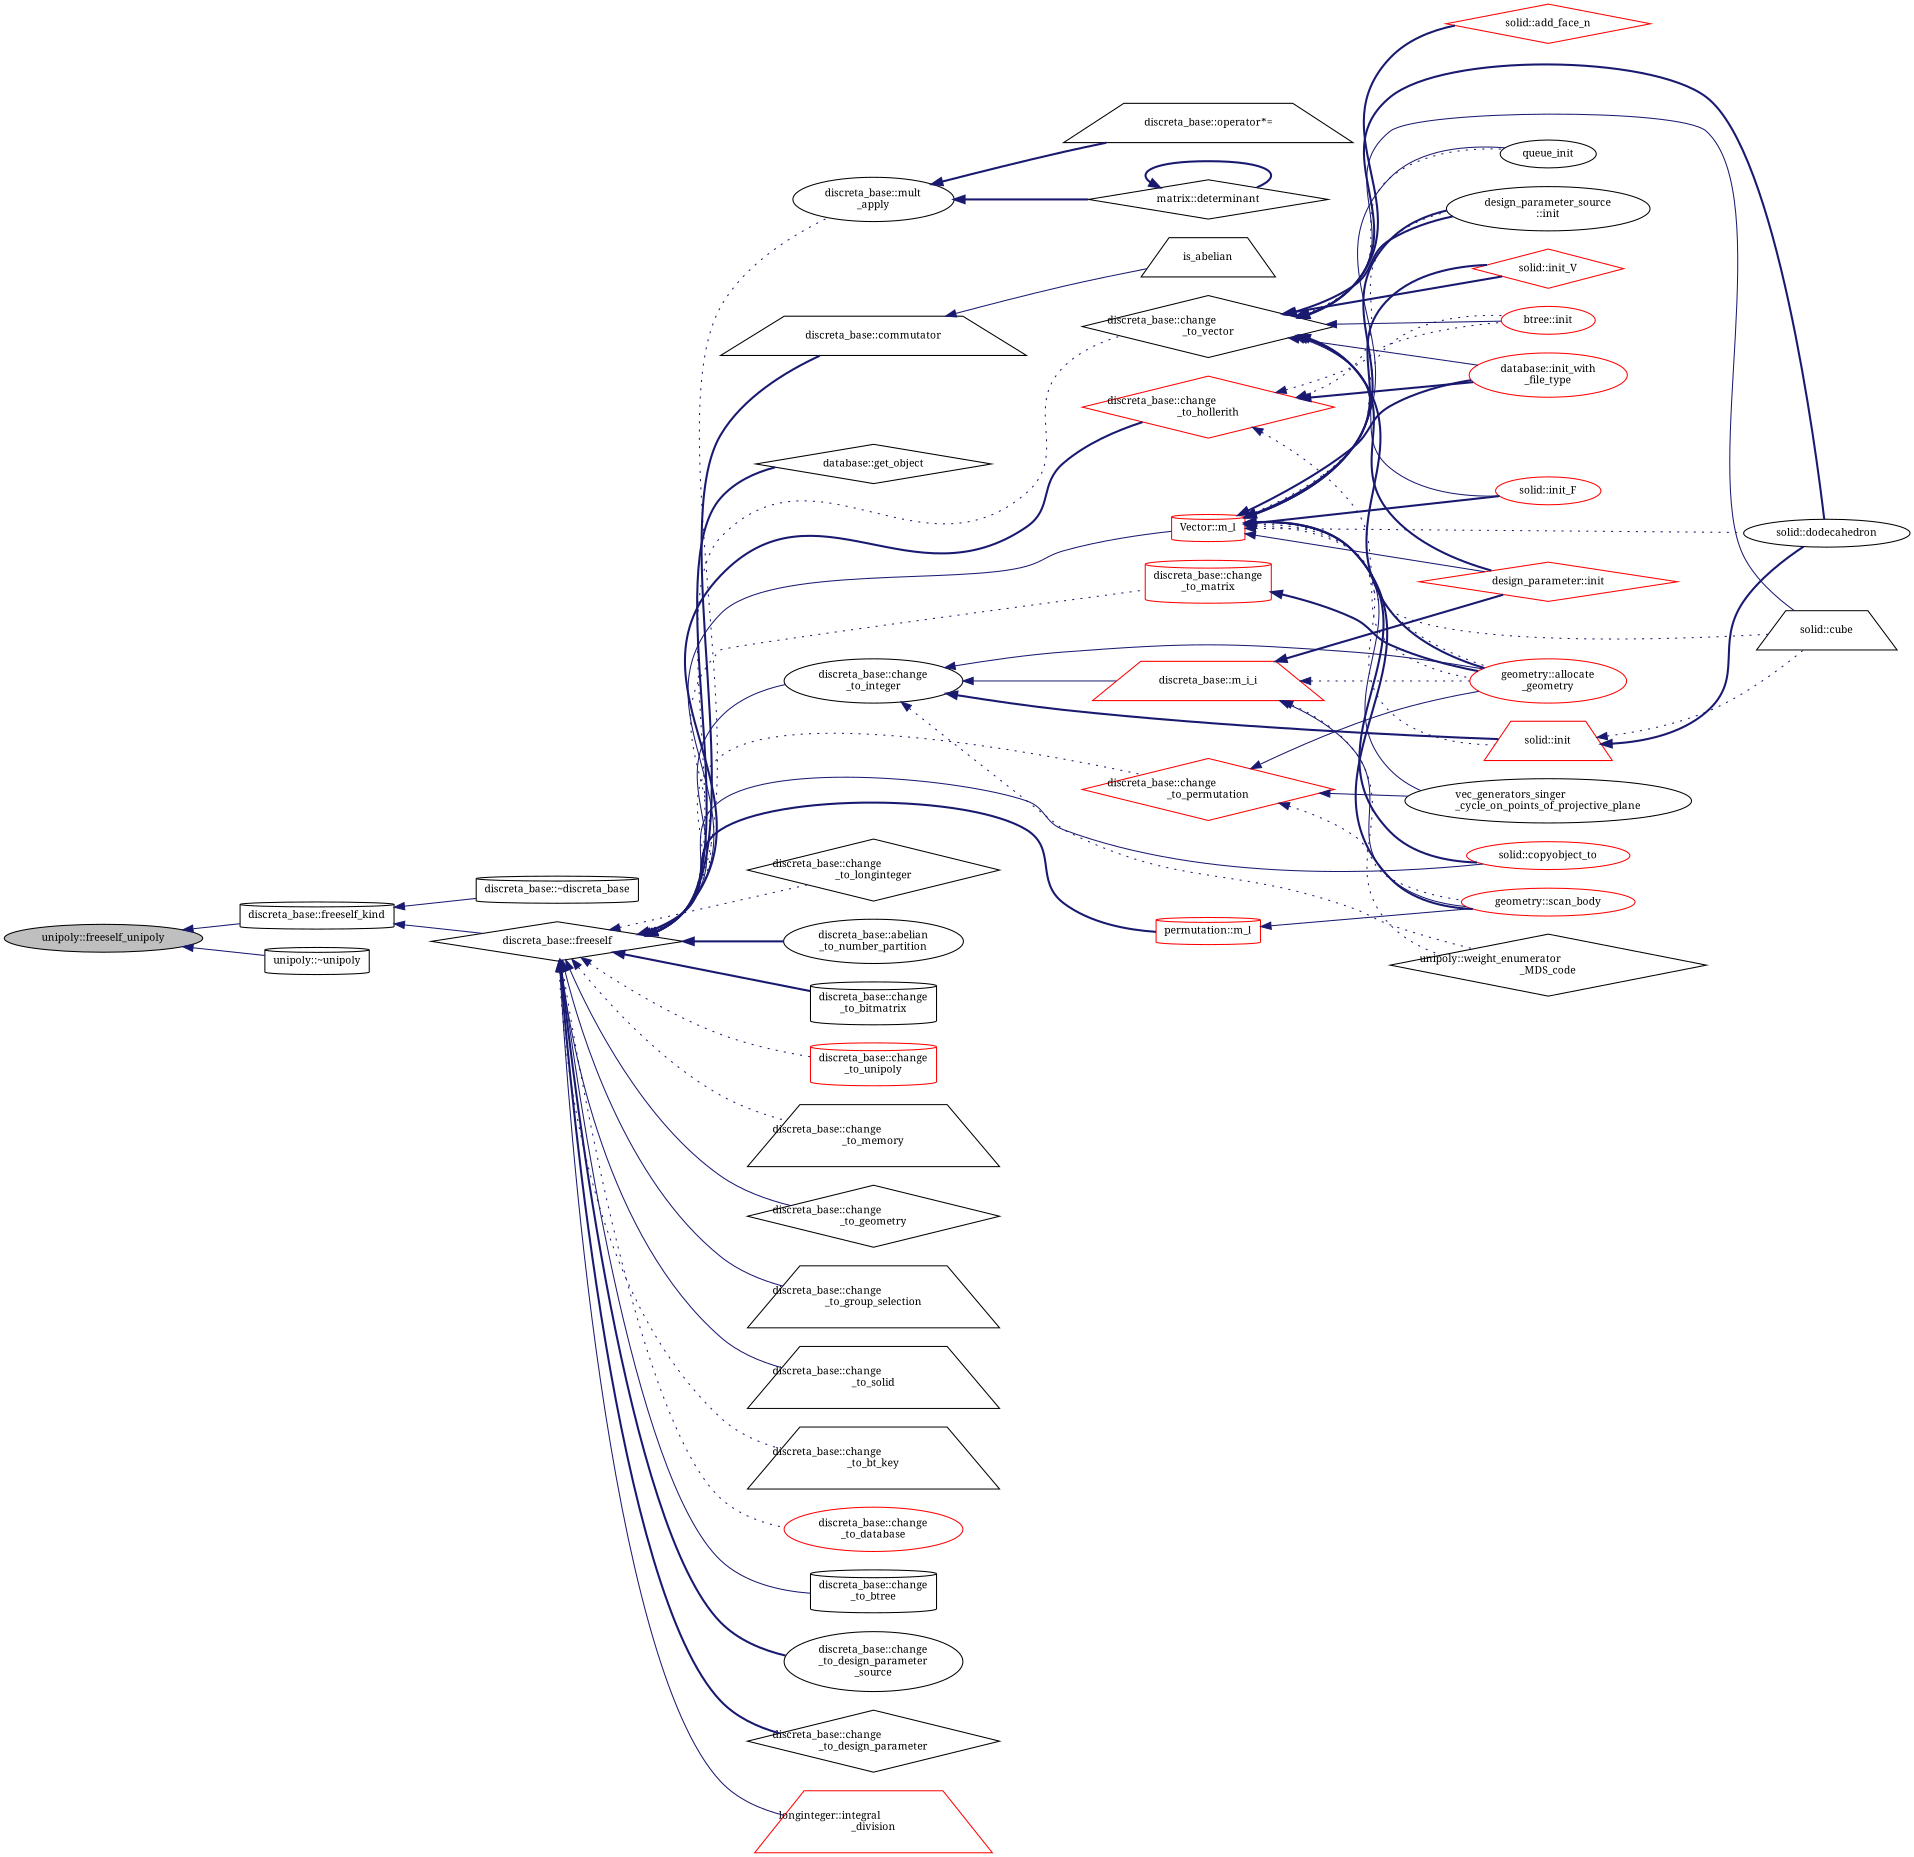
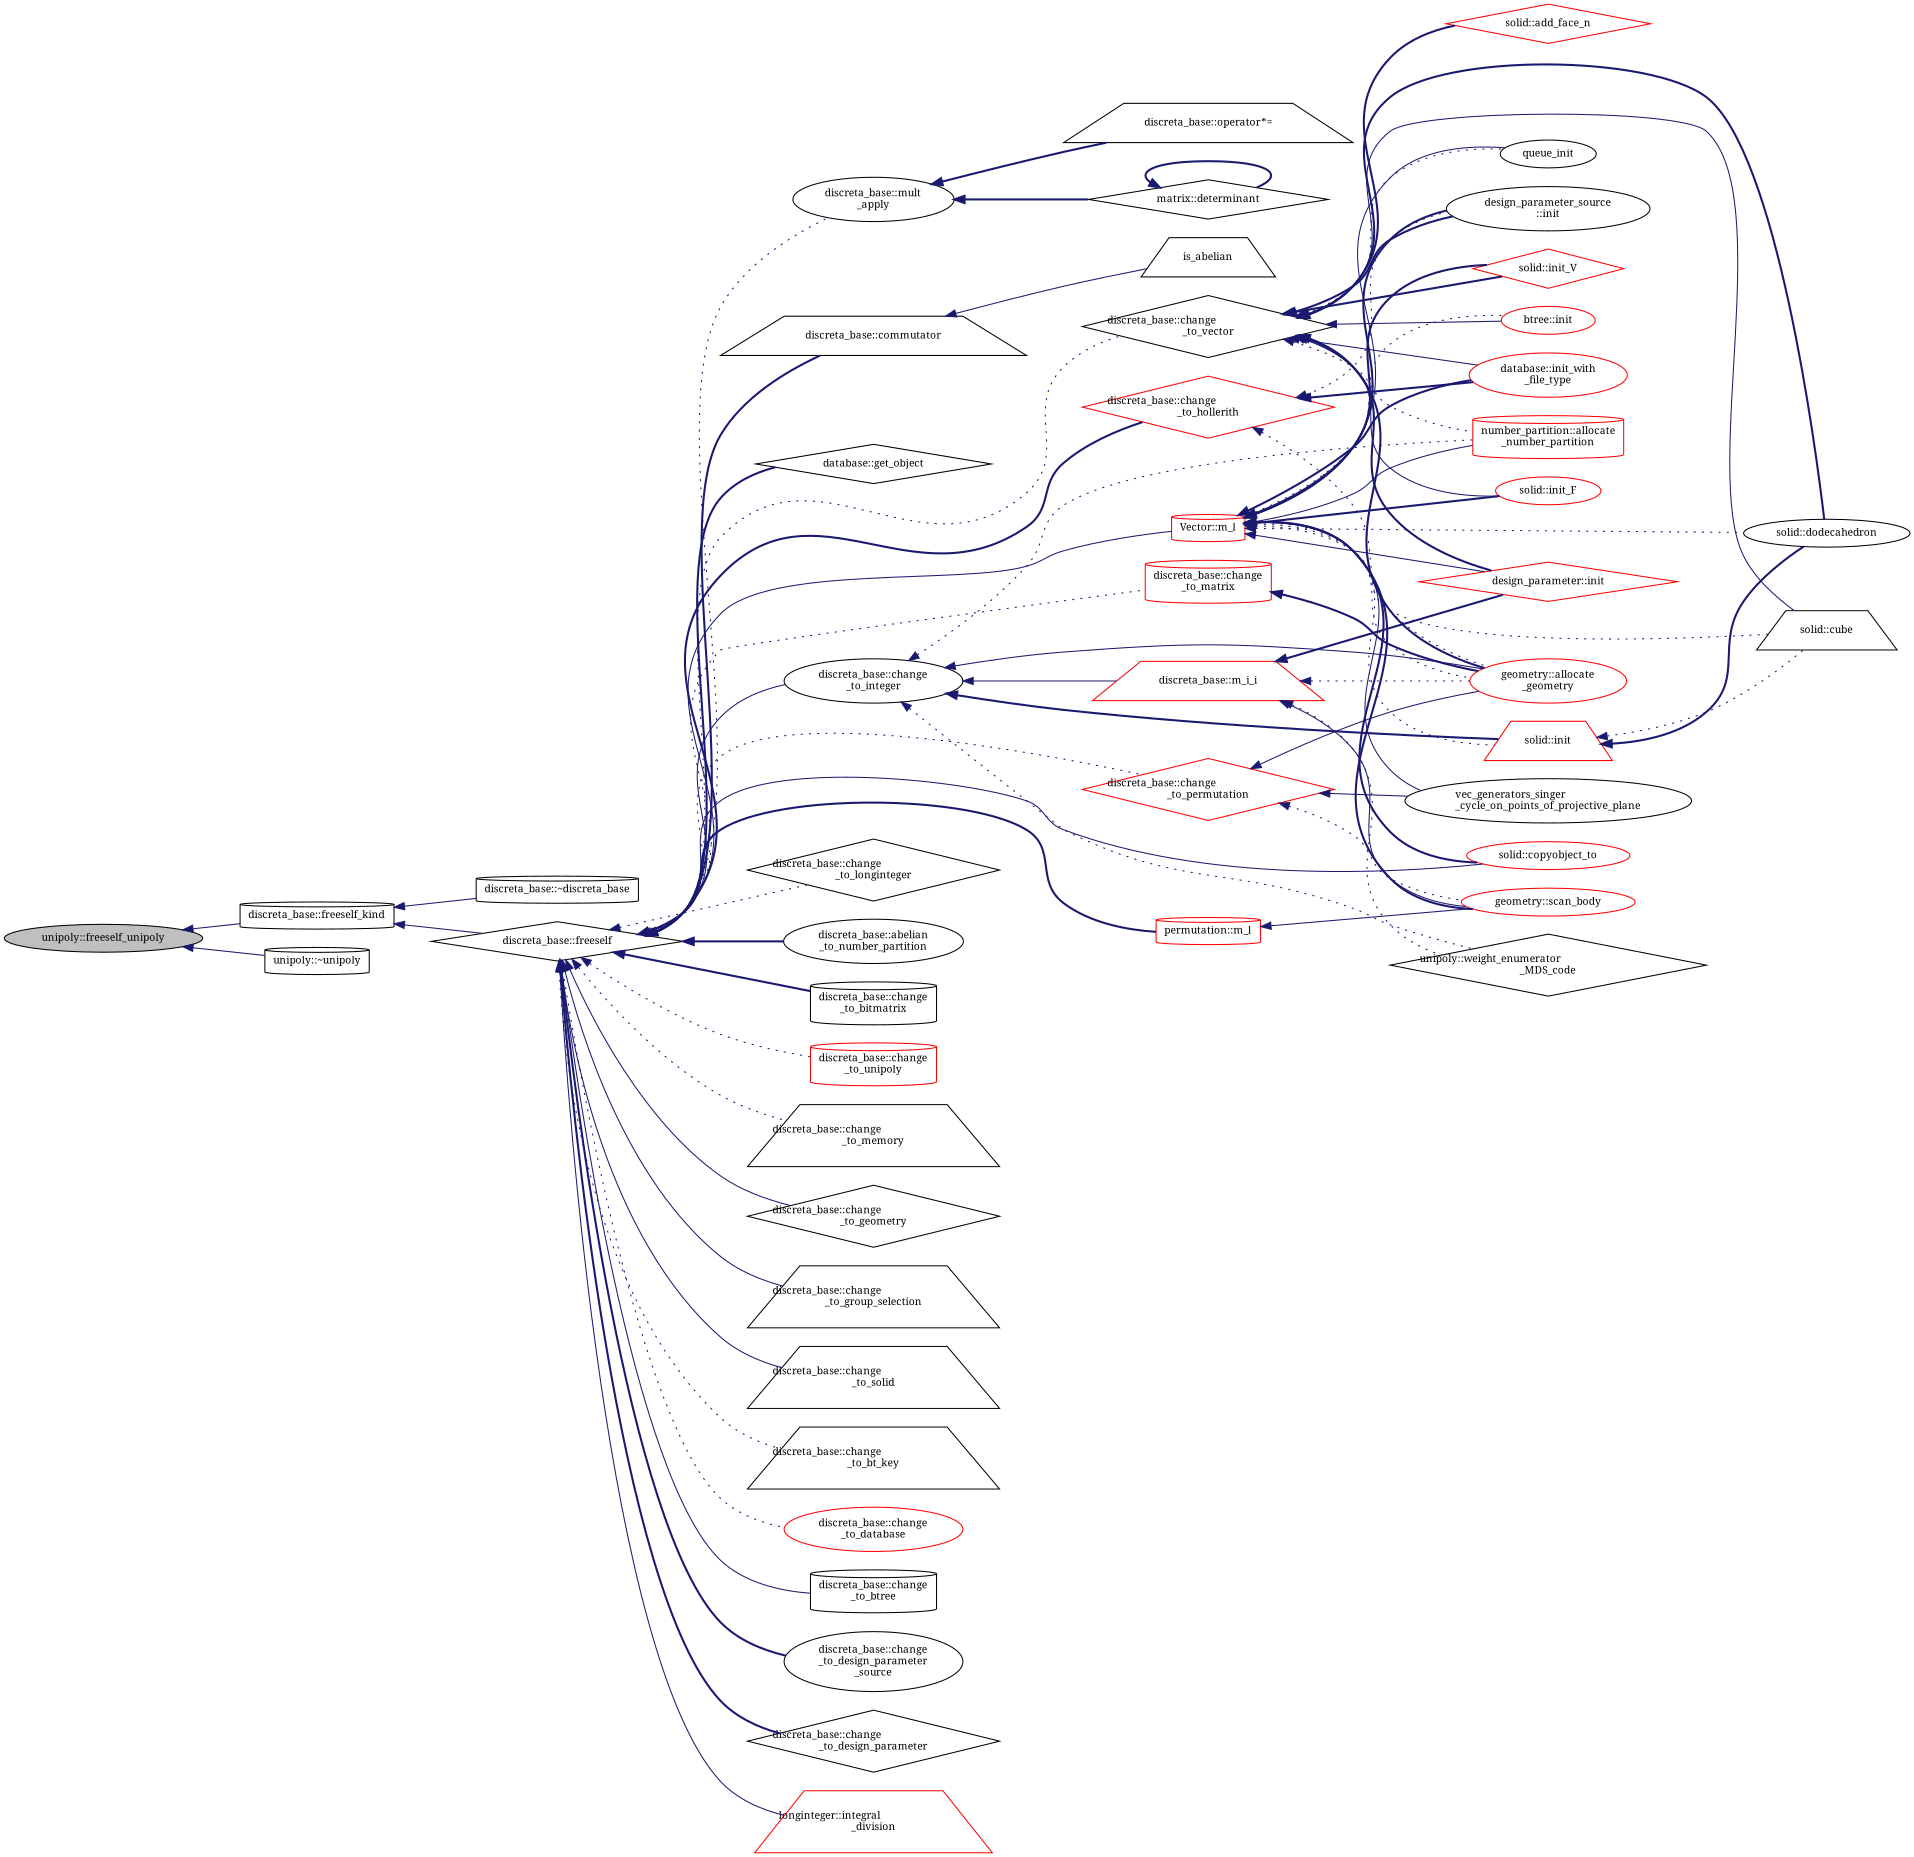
(1417, 336) -> none
none -> (1548, 437)
